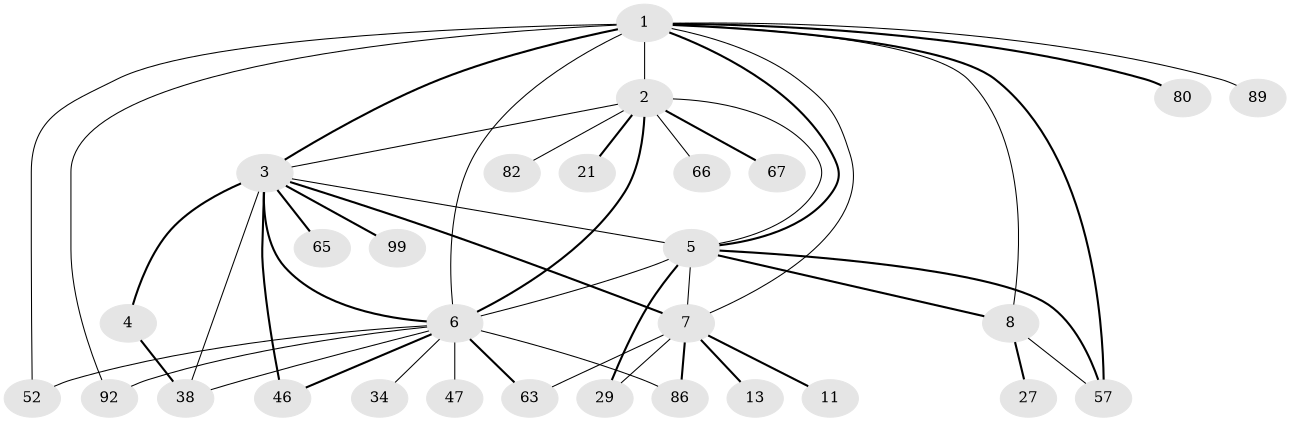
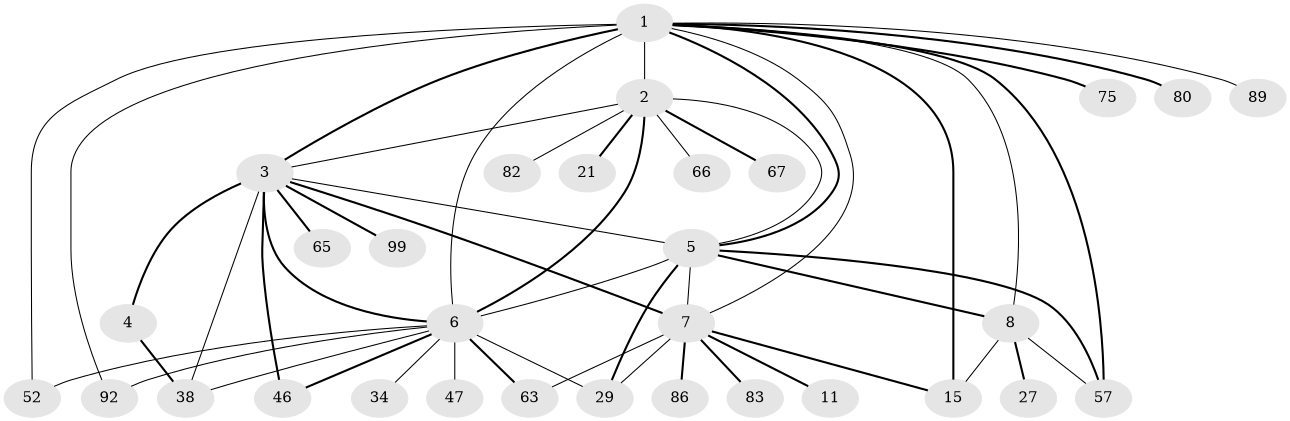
none -> (1108, 98)
(571, 355) -> (530, 361)
(755, 398) -> (755, 398)
none -> (953, 398)
